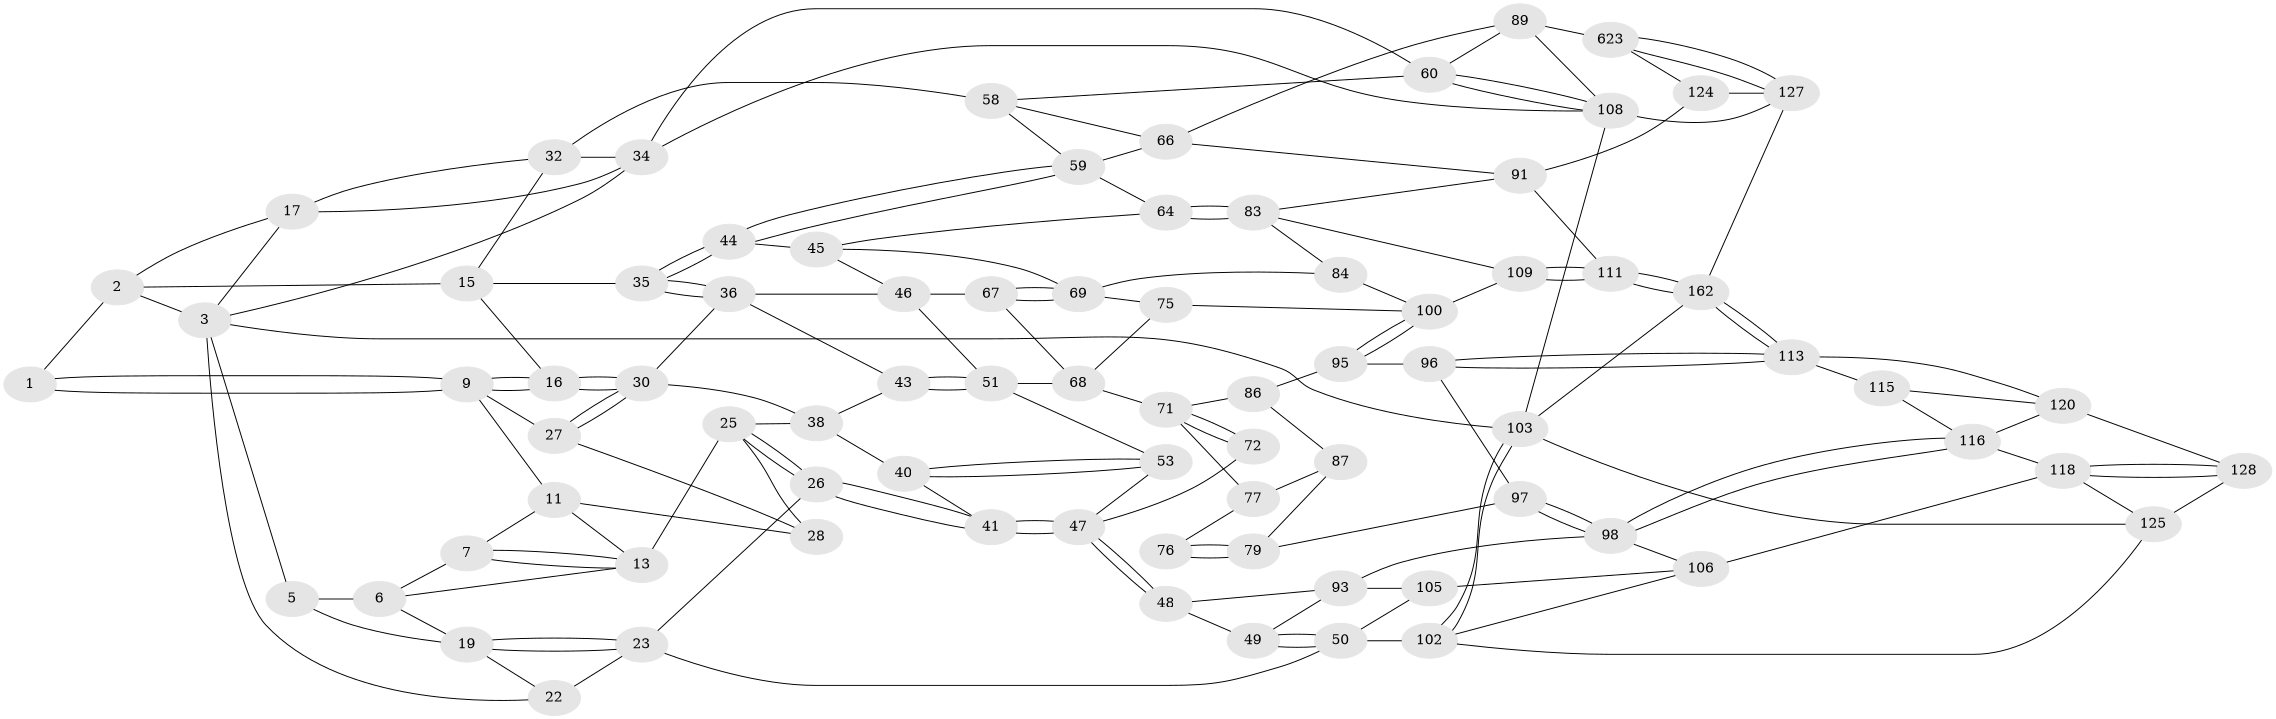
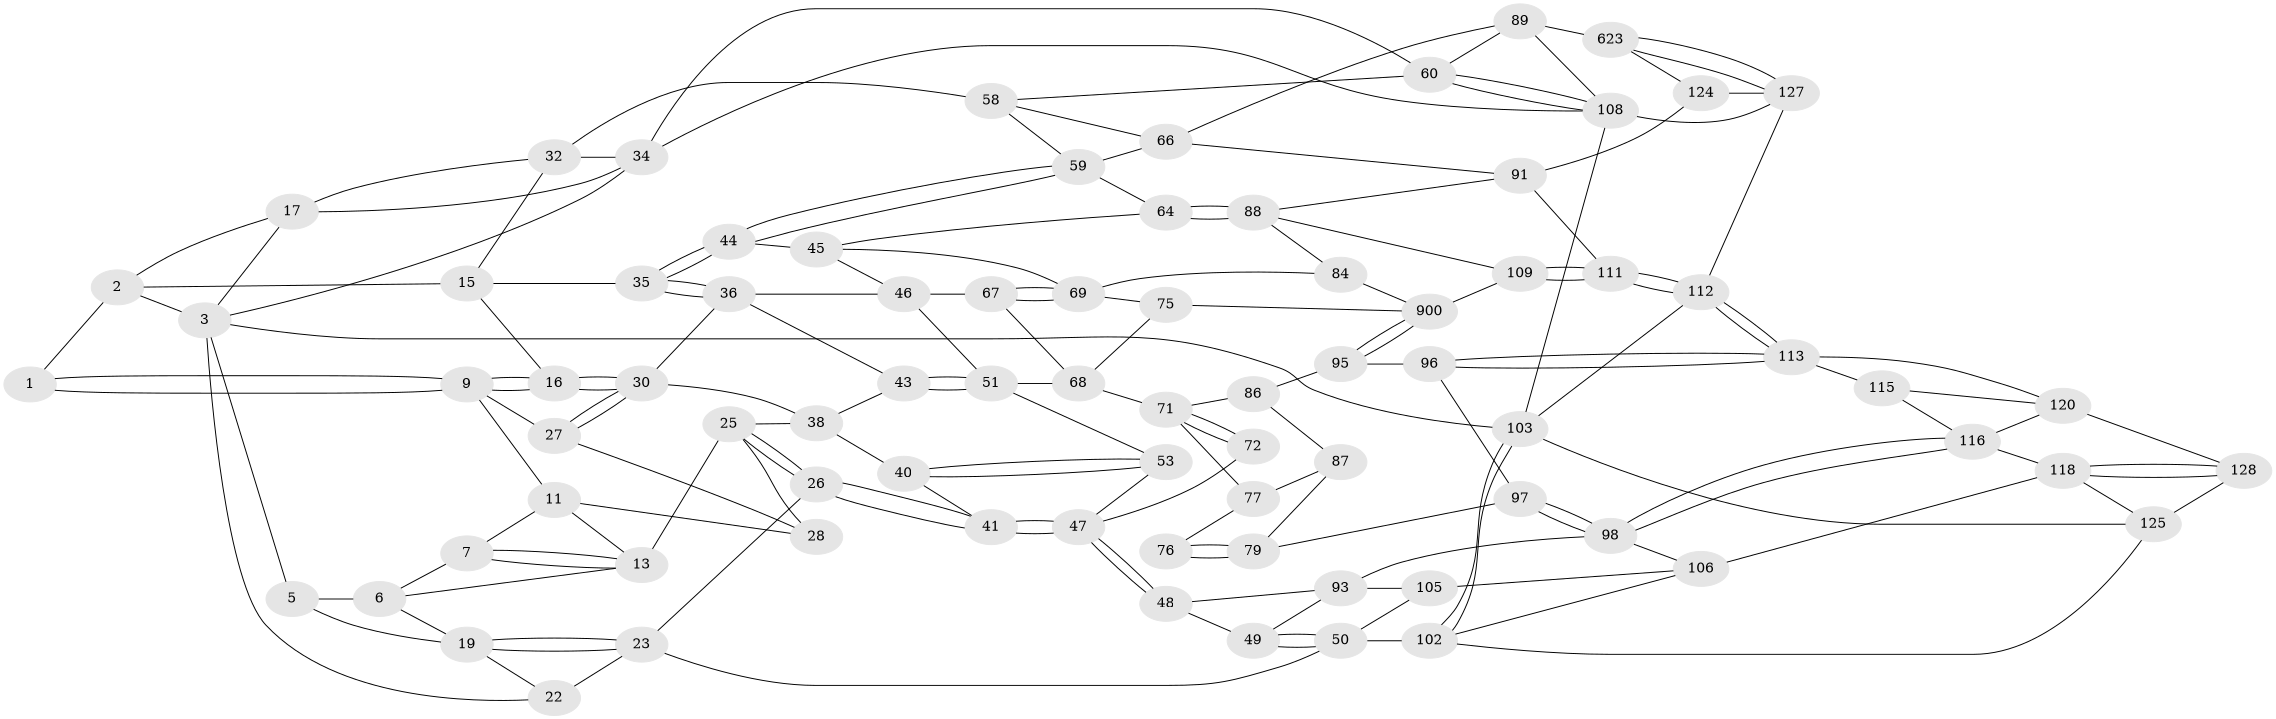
(1253, 213) -> (1253, 213)
(1701, 292) -> (1701, 292)
(1430, 312) -> (1430, 312)
